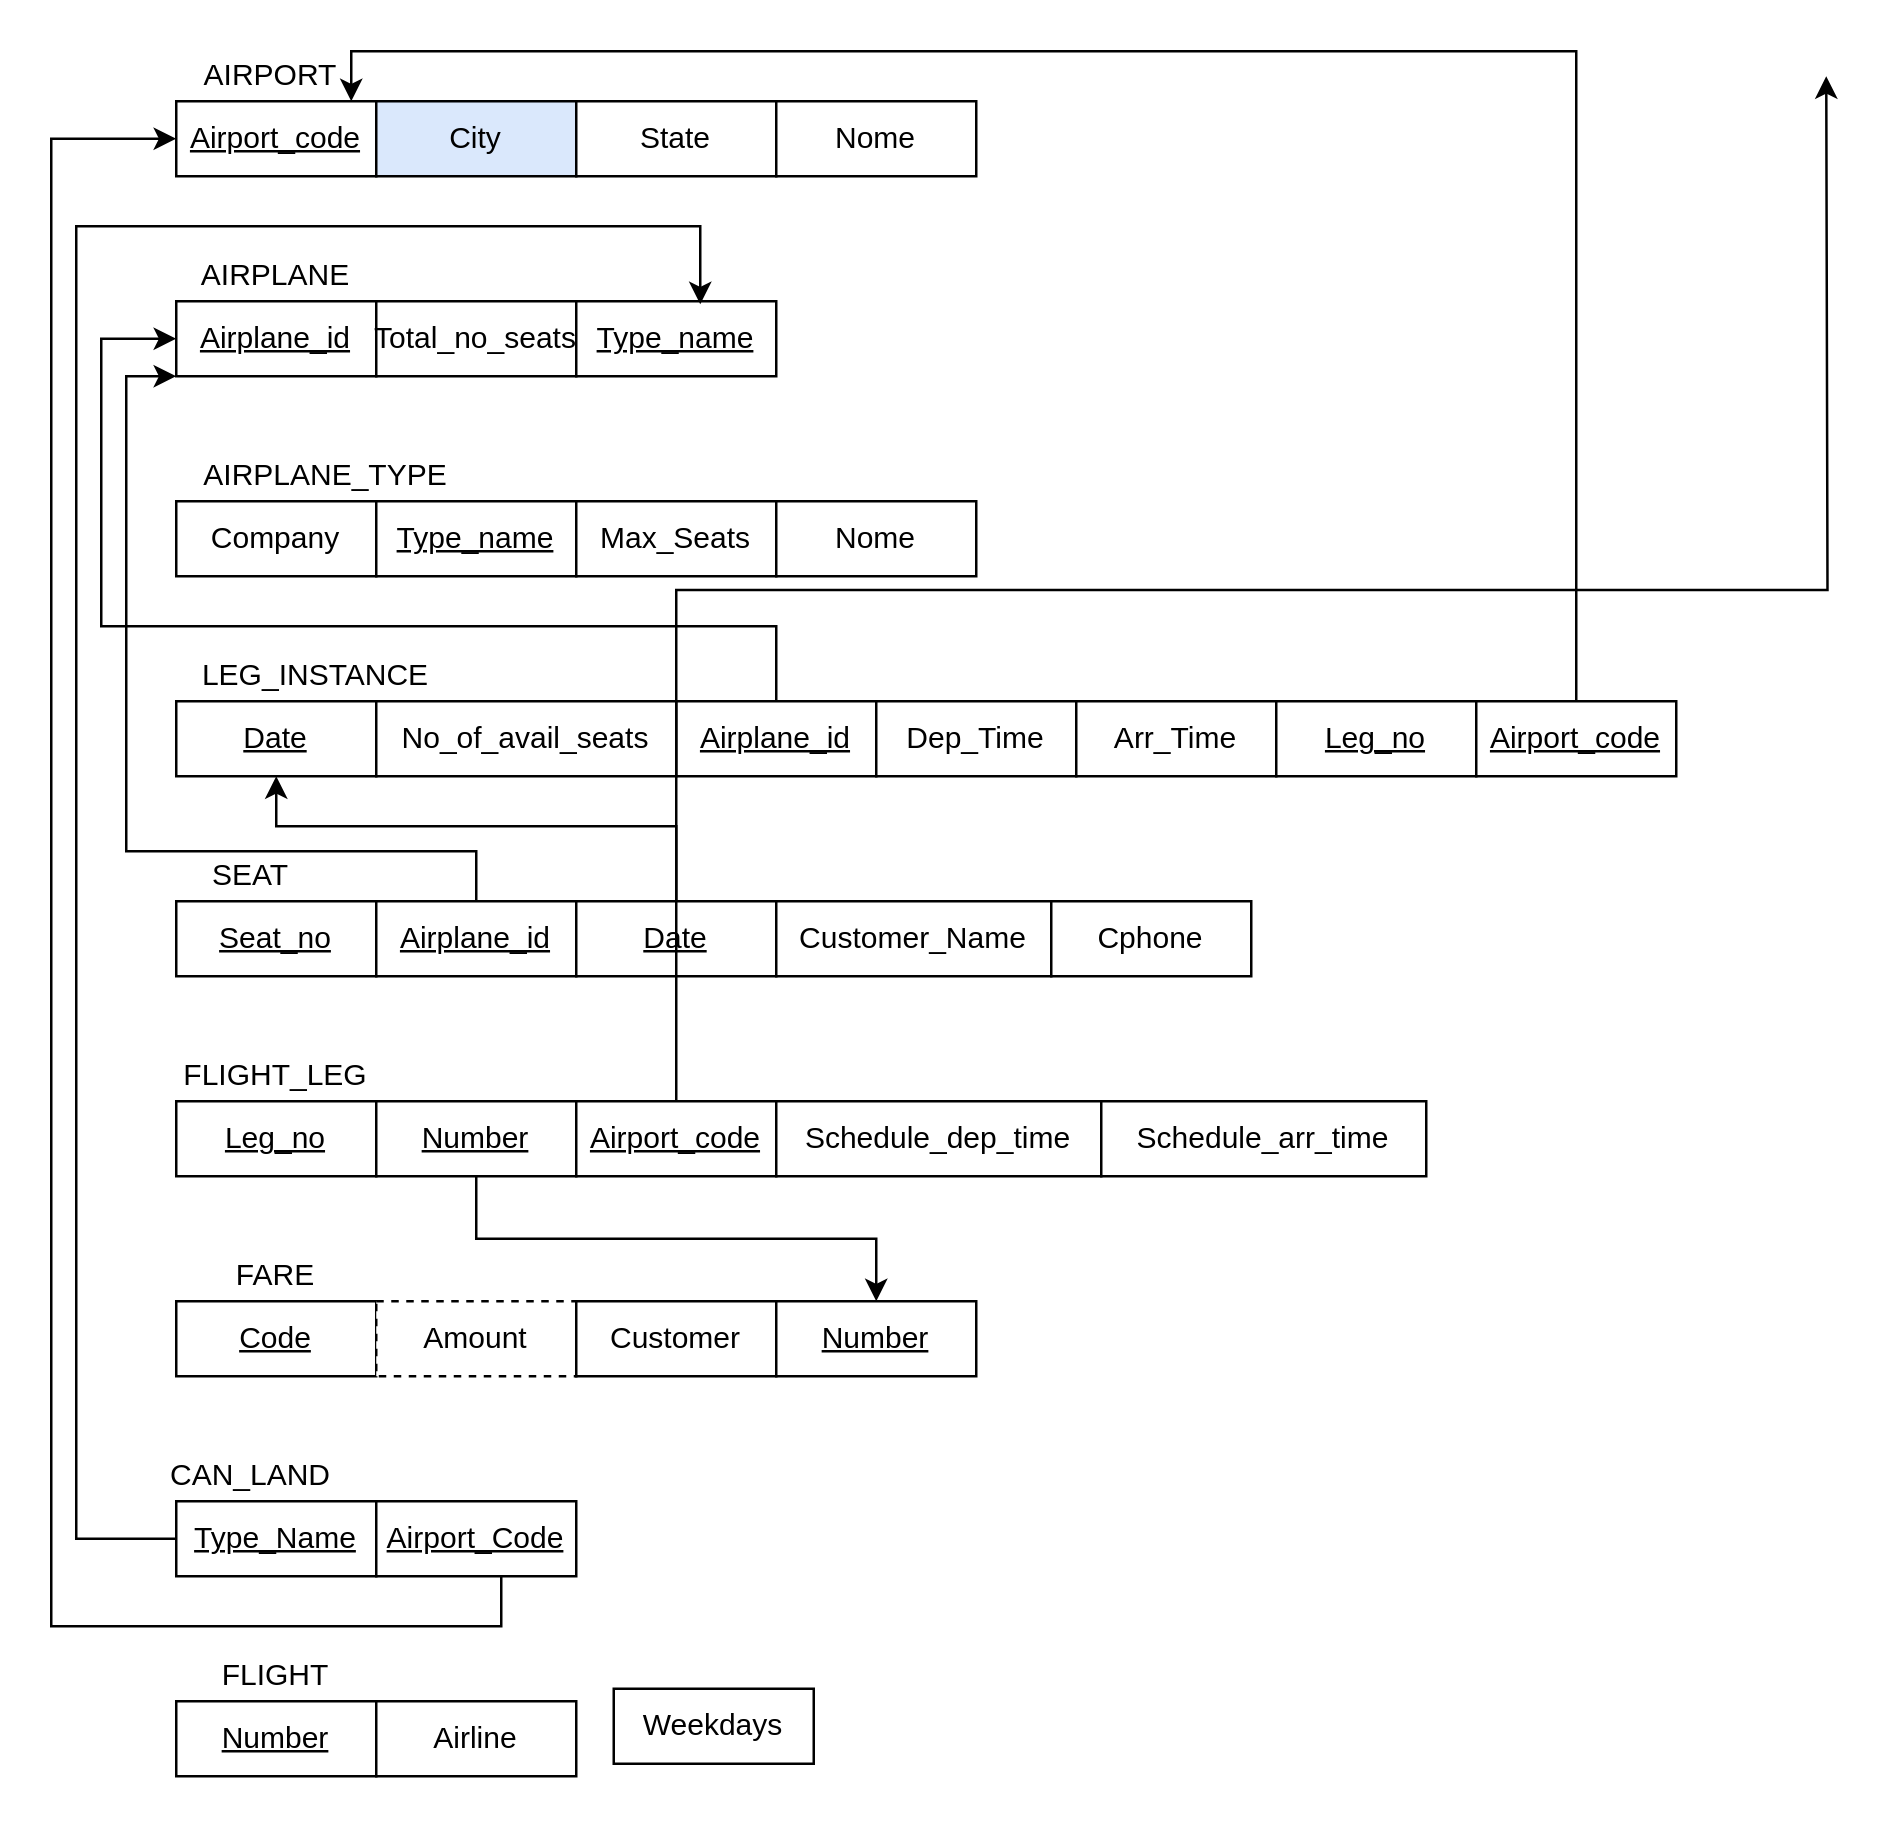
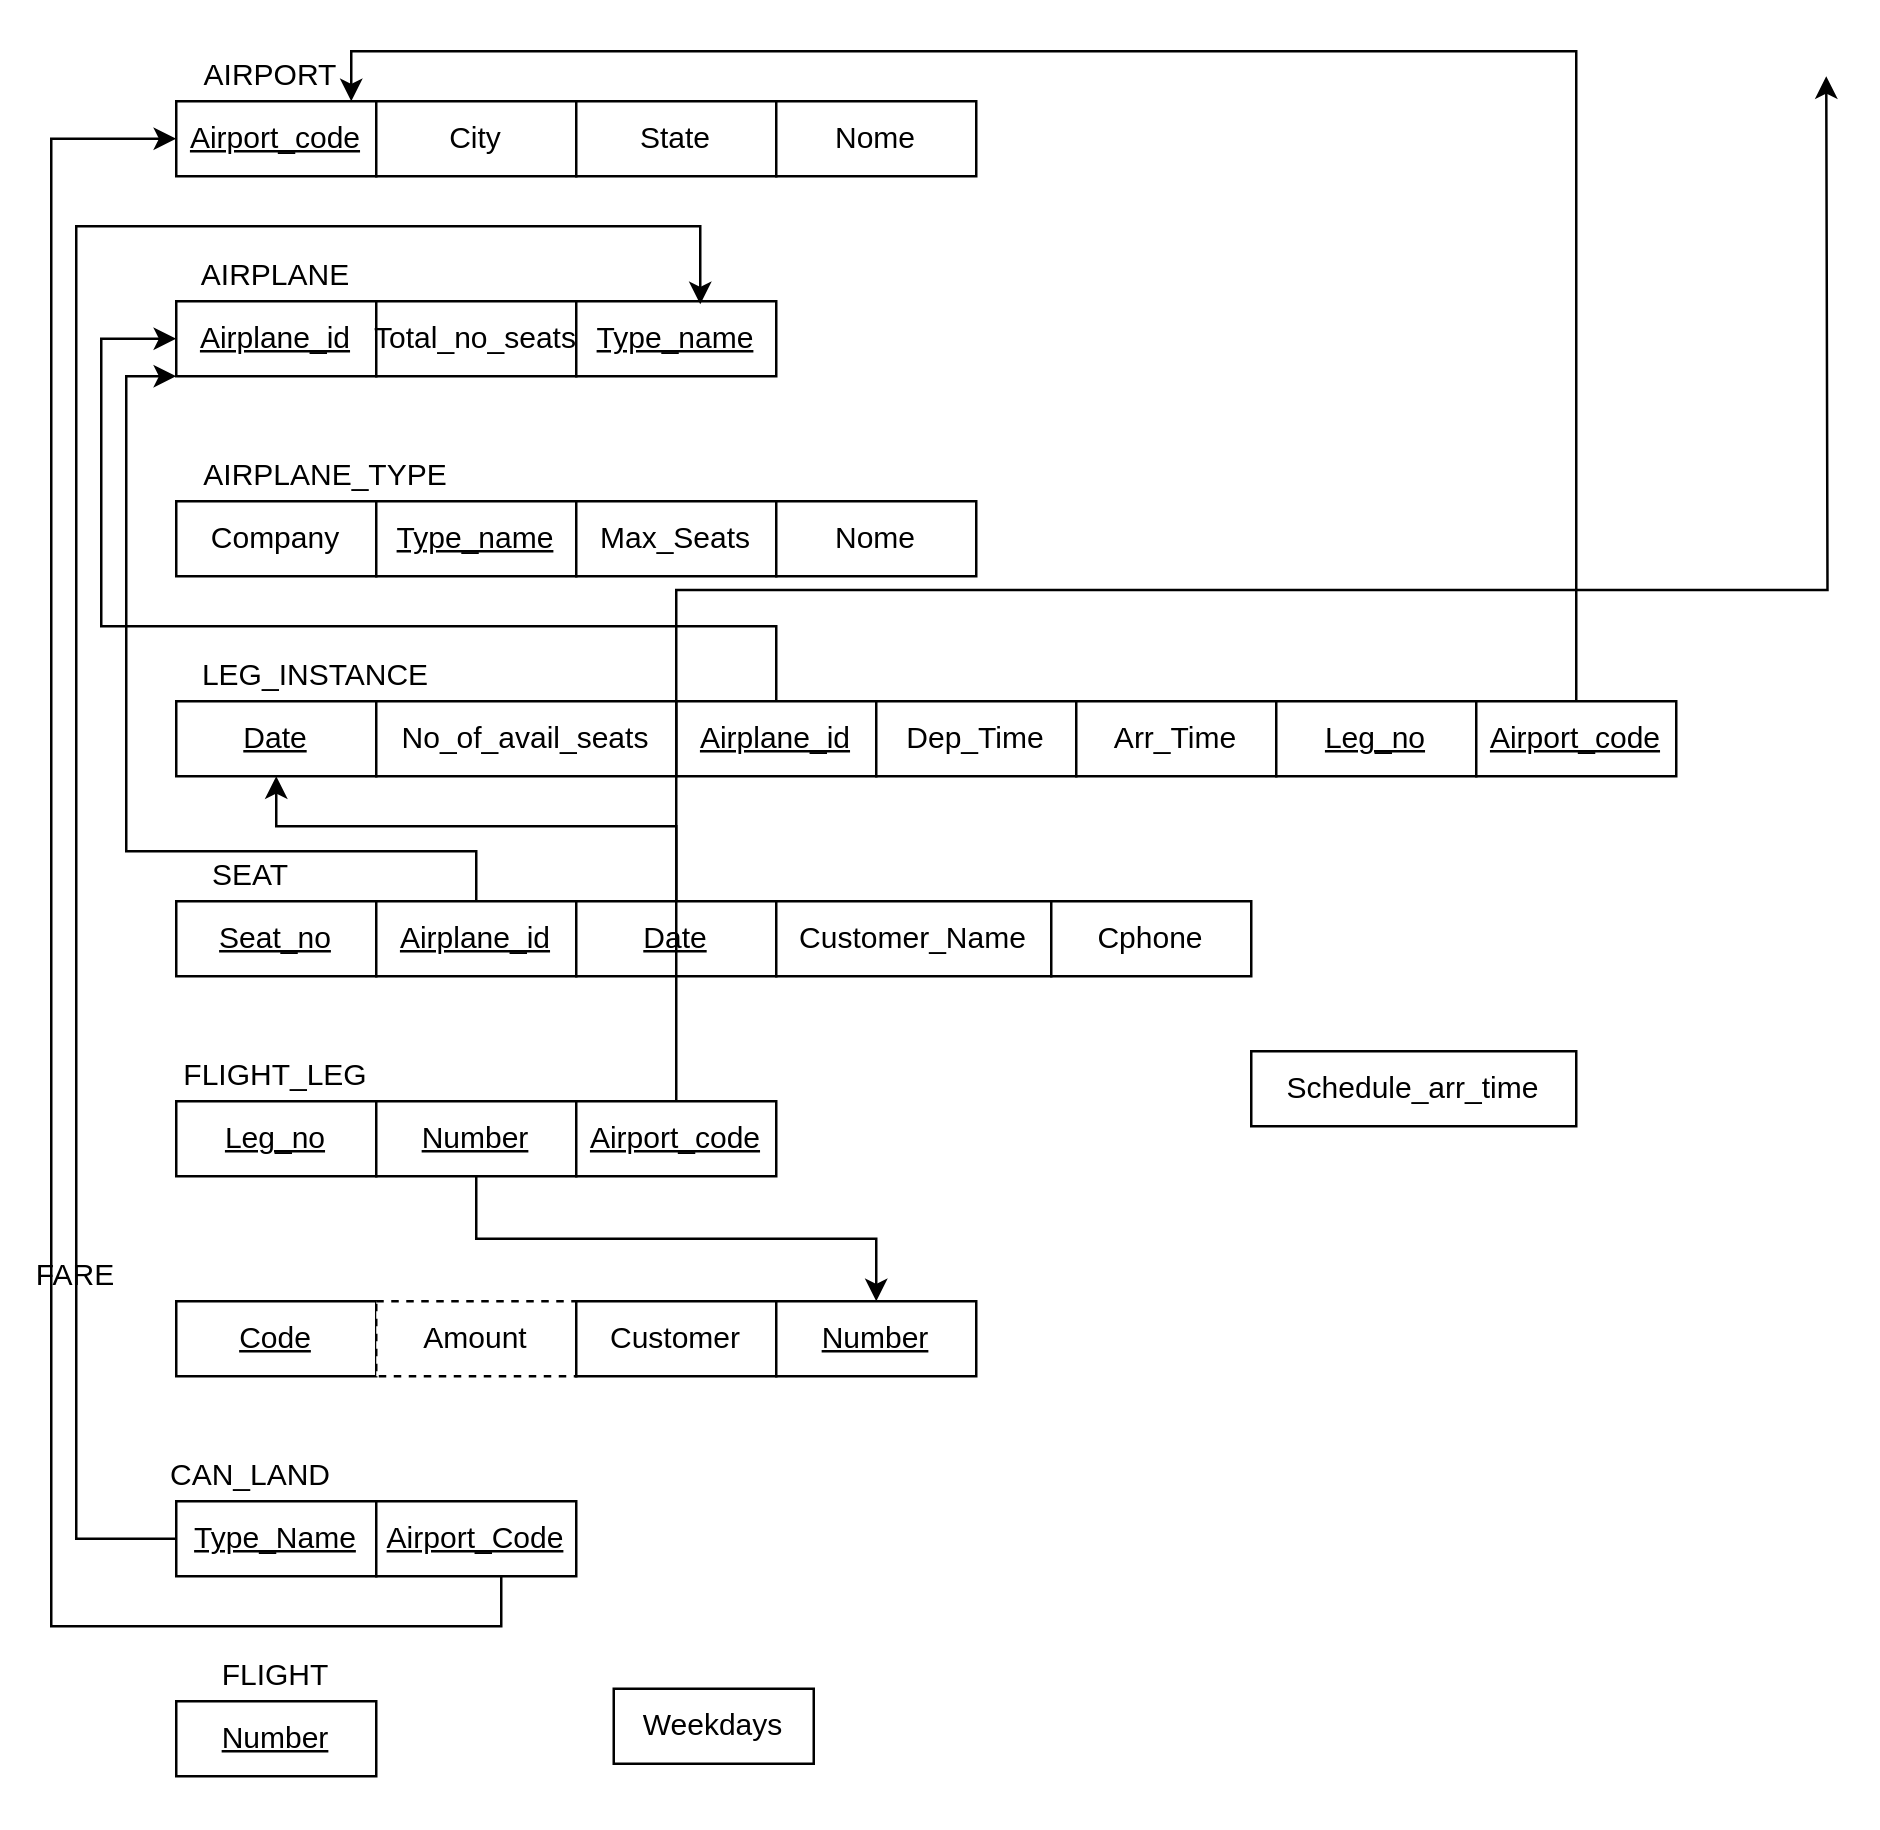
(476, 139) -> (476, 139)
(939, 1139) -> none
(1264, 1139) -> (1414, 1089)
(276, 1276) -> (76, 1276)
(476, 1739) -> none
